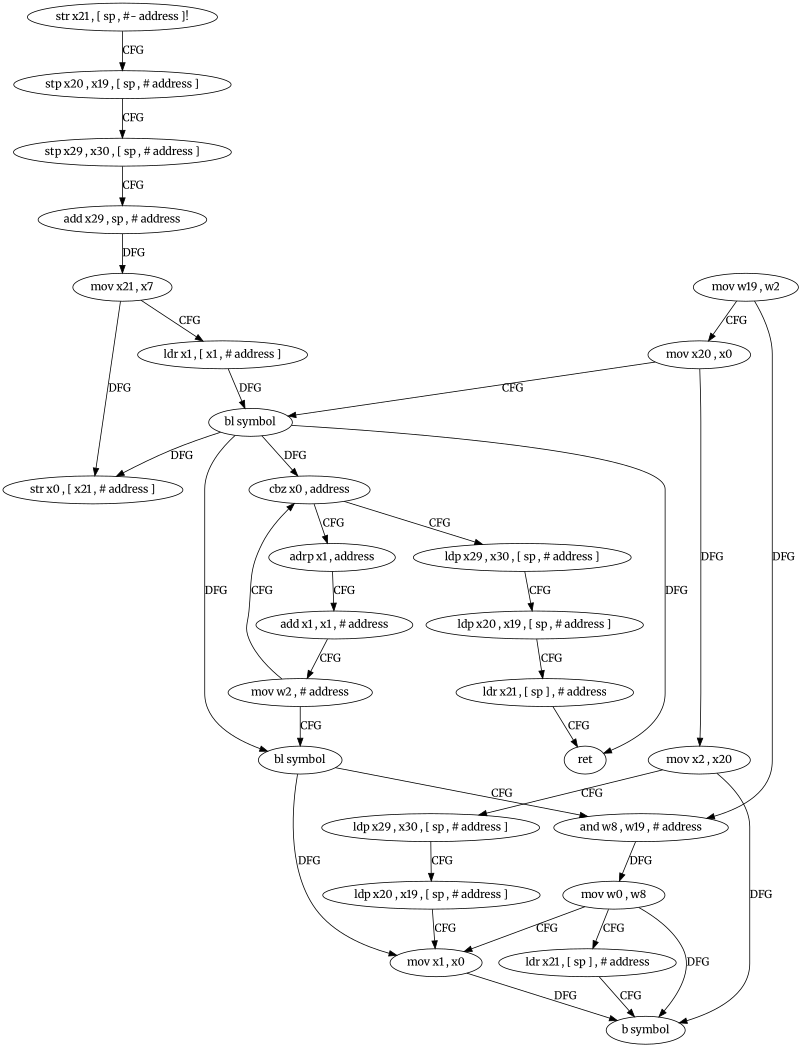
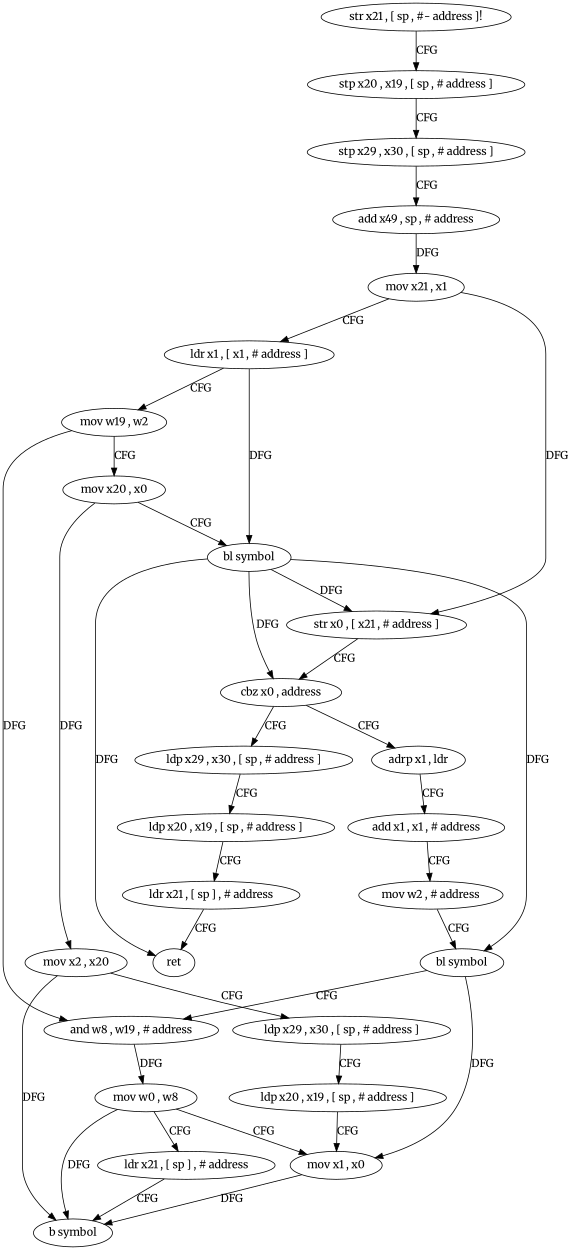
(122, 220) -> (416, 220)
(122, 287) -> (416, 287)
none -> (184, 387)
(332, 557) -> (418, 760)
(250, 595) -> (332, 657)
